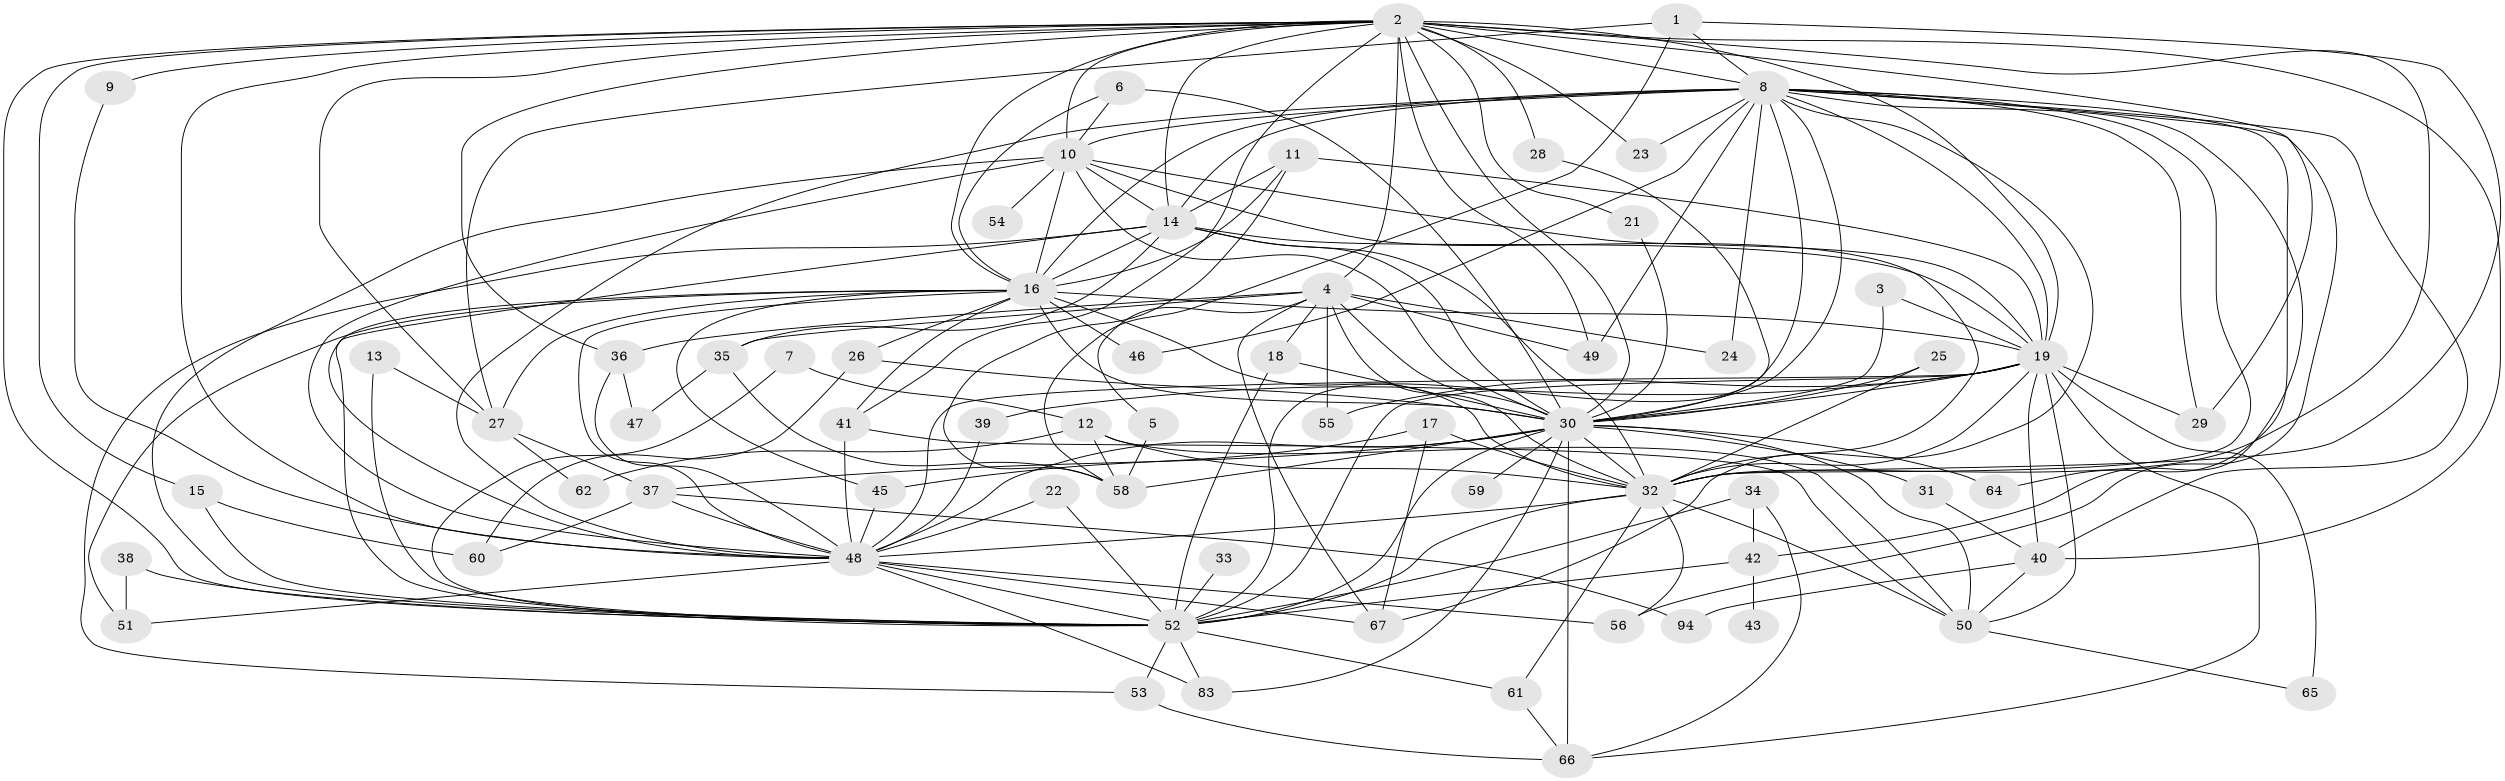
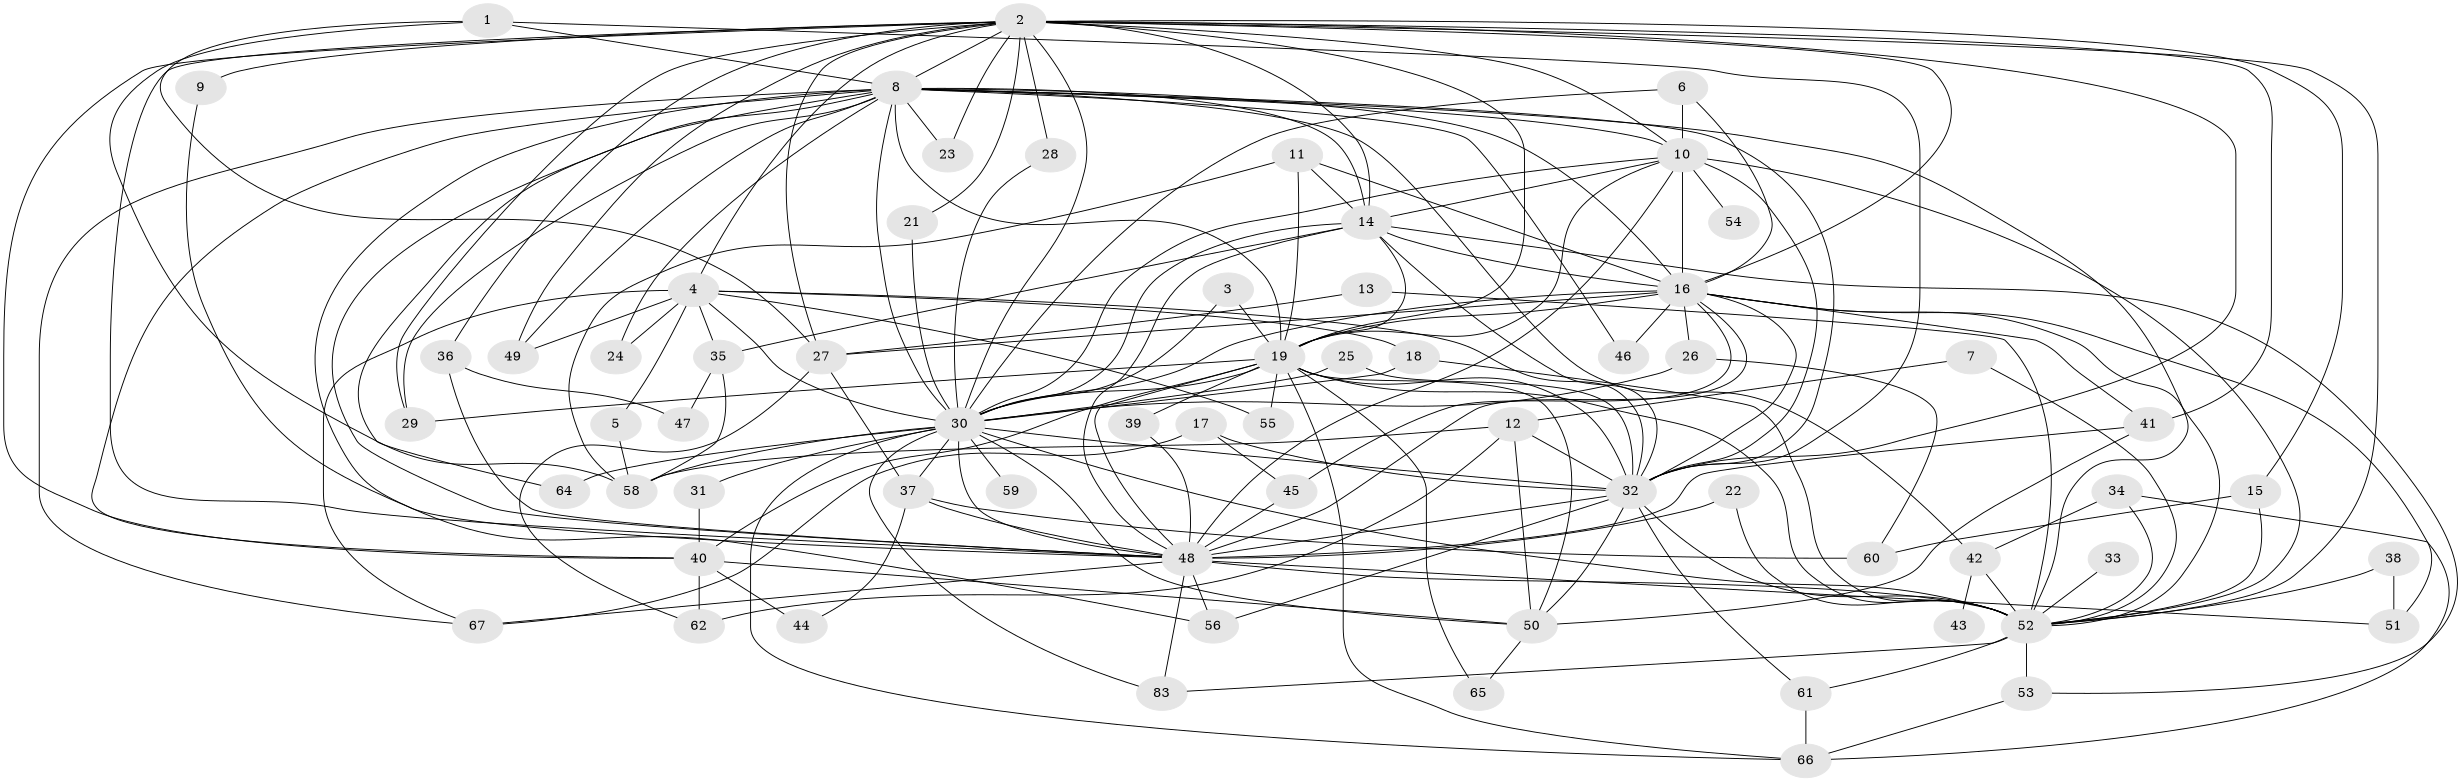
(939, 316) -> none
none -> (699, 594)
(1686, 626) -> (802, 626)
